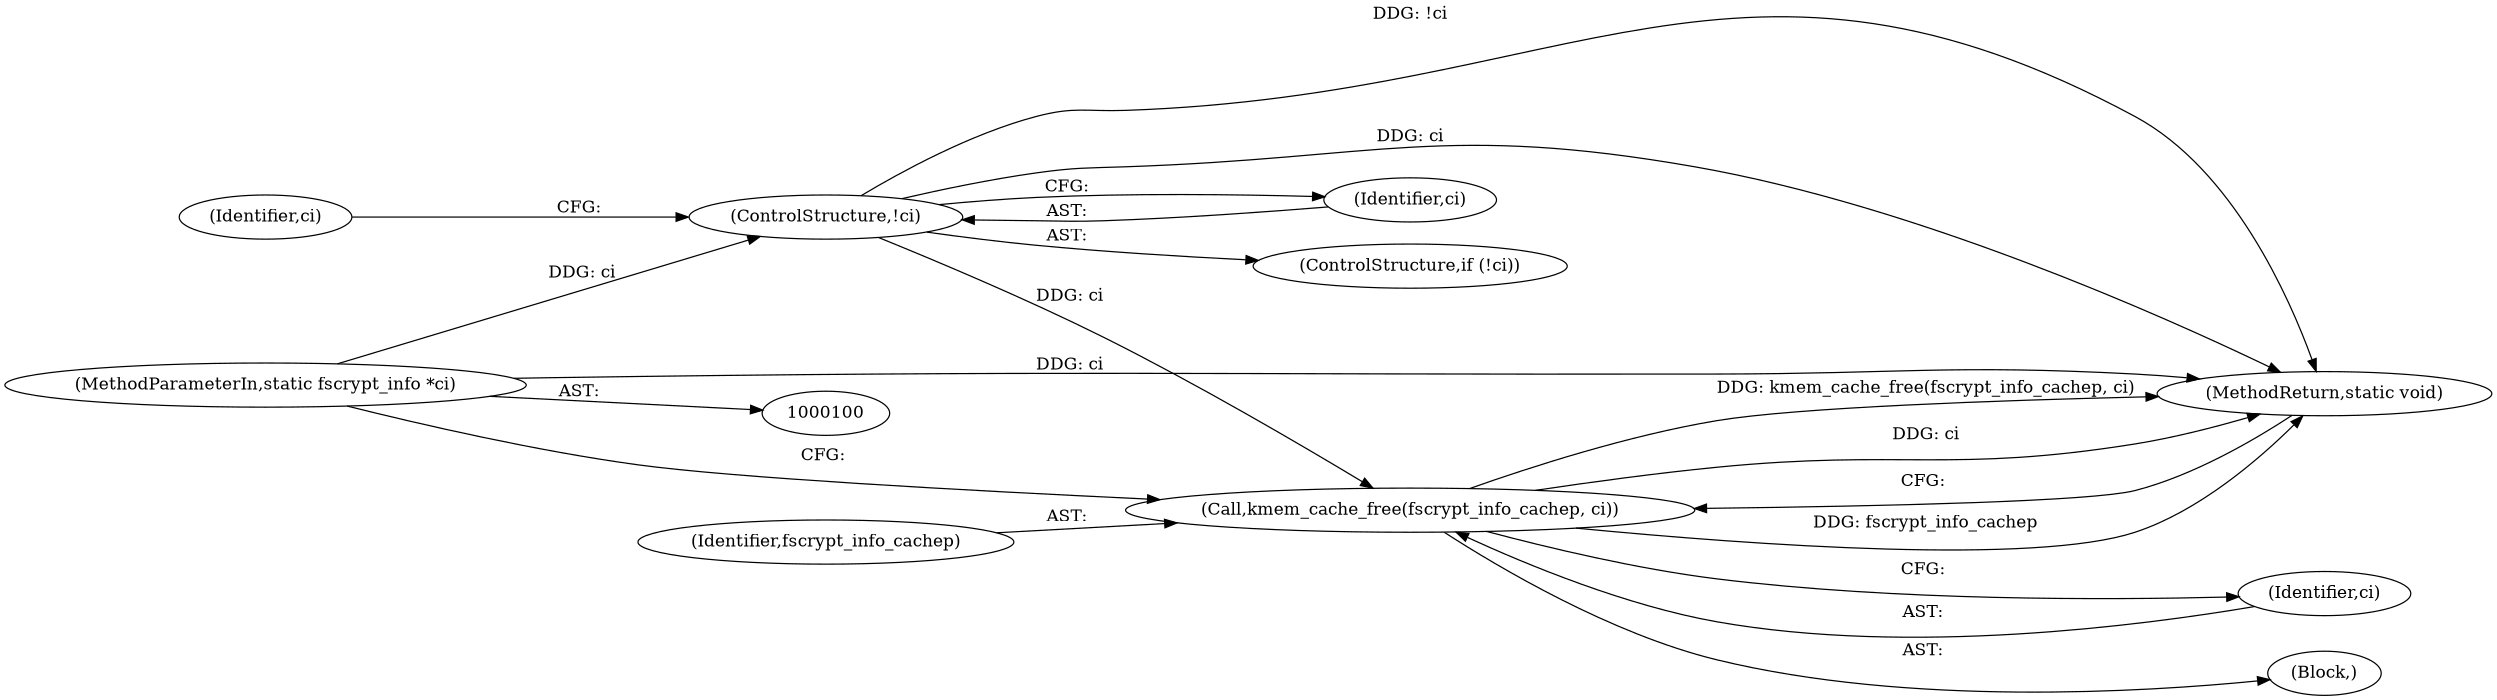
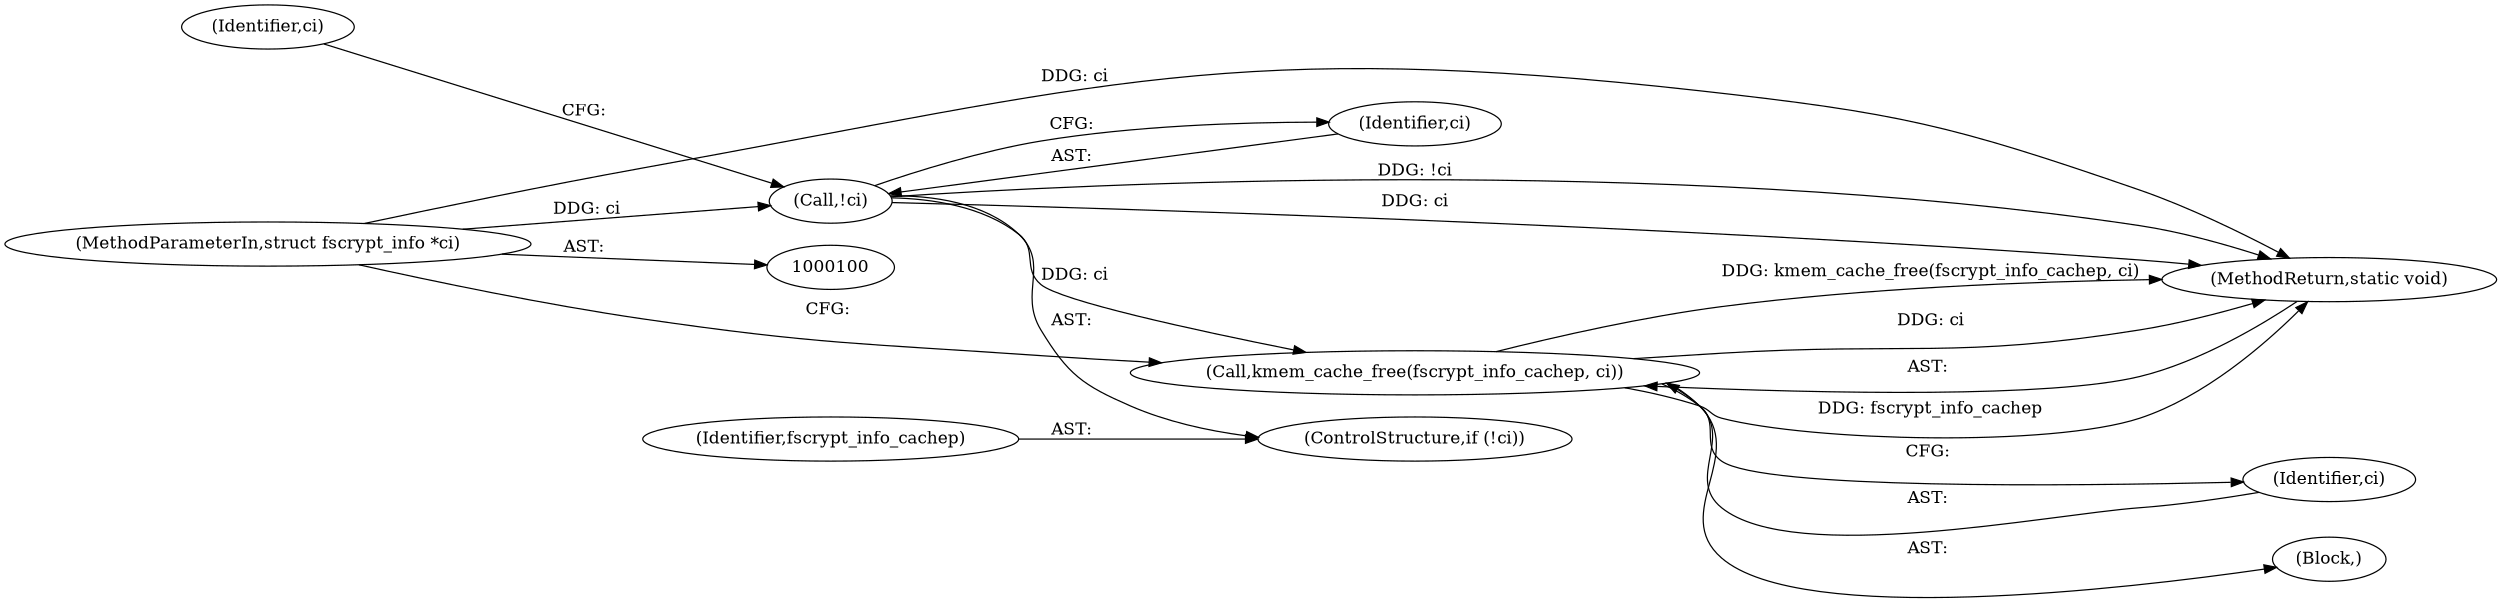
(826, 217) -> (831, 201)
(266, 385) -> (268, 244)
(1926, 481) -> (1931, 367)
(1081, 528) -> (1132, 439)
